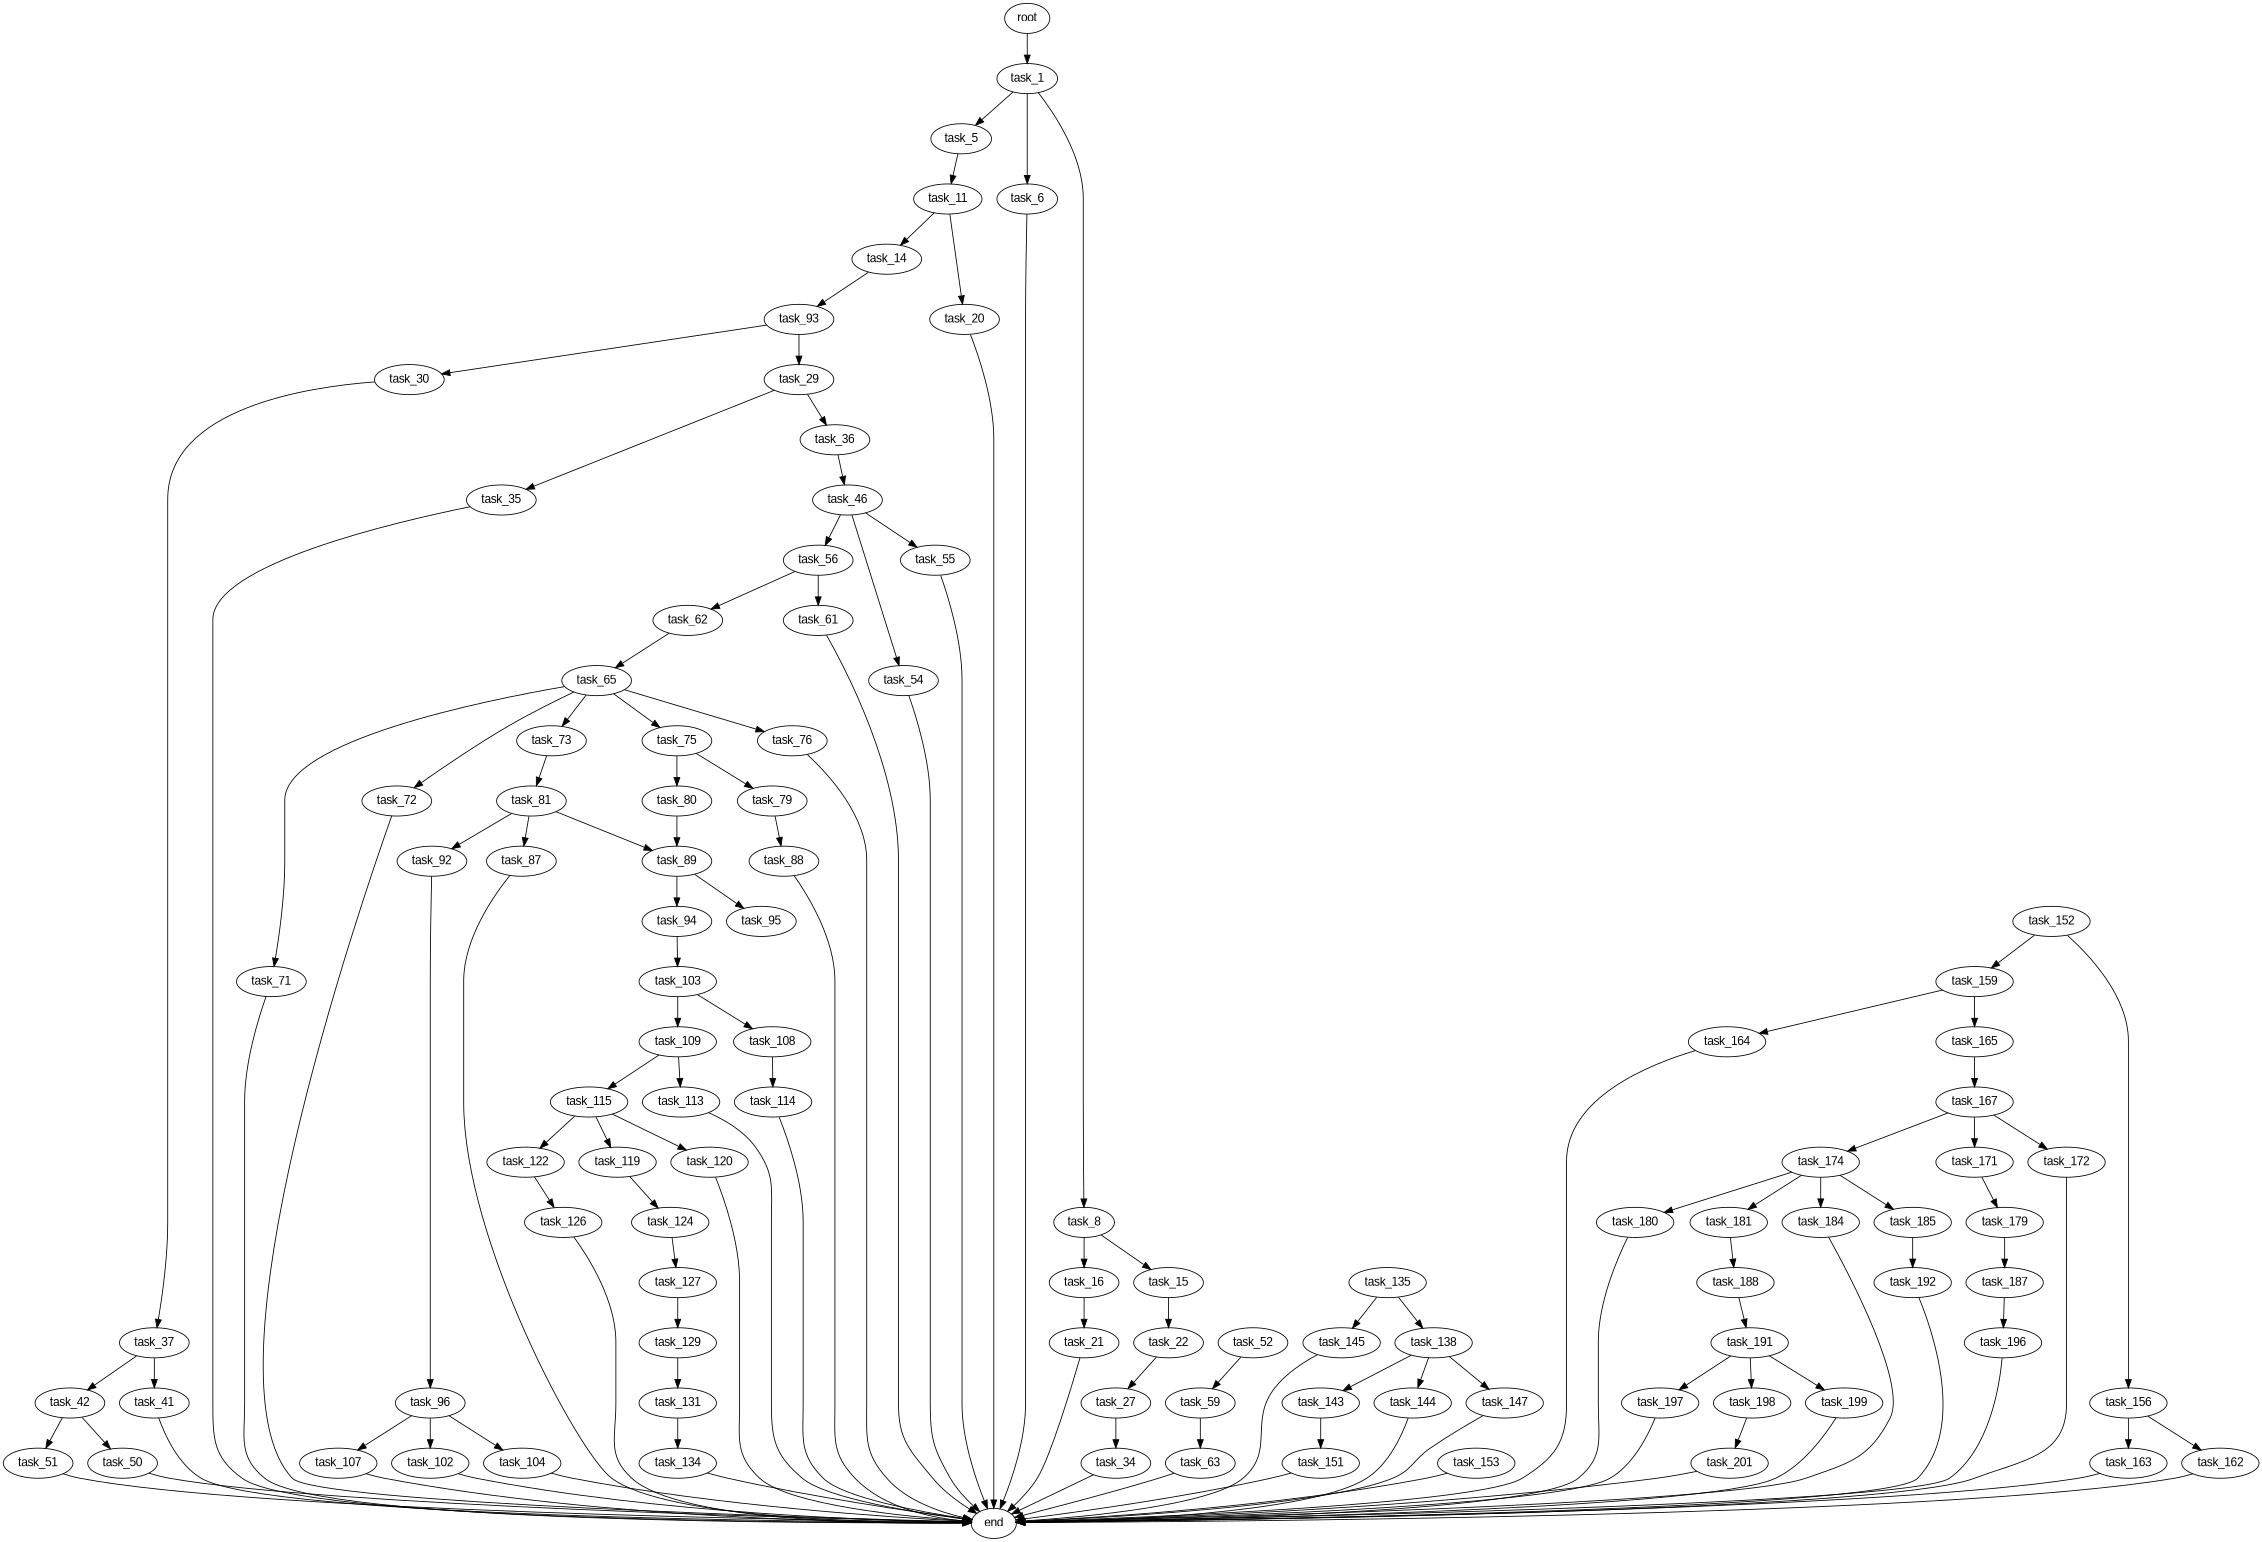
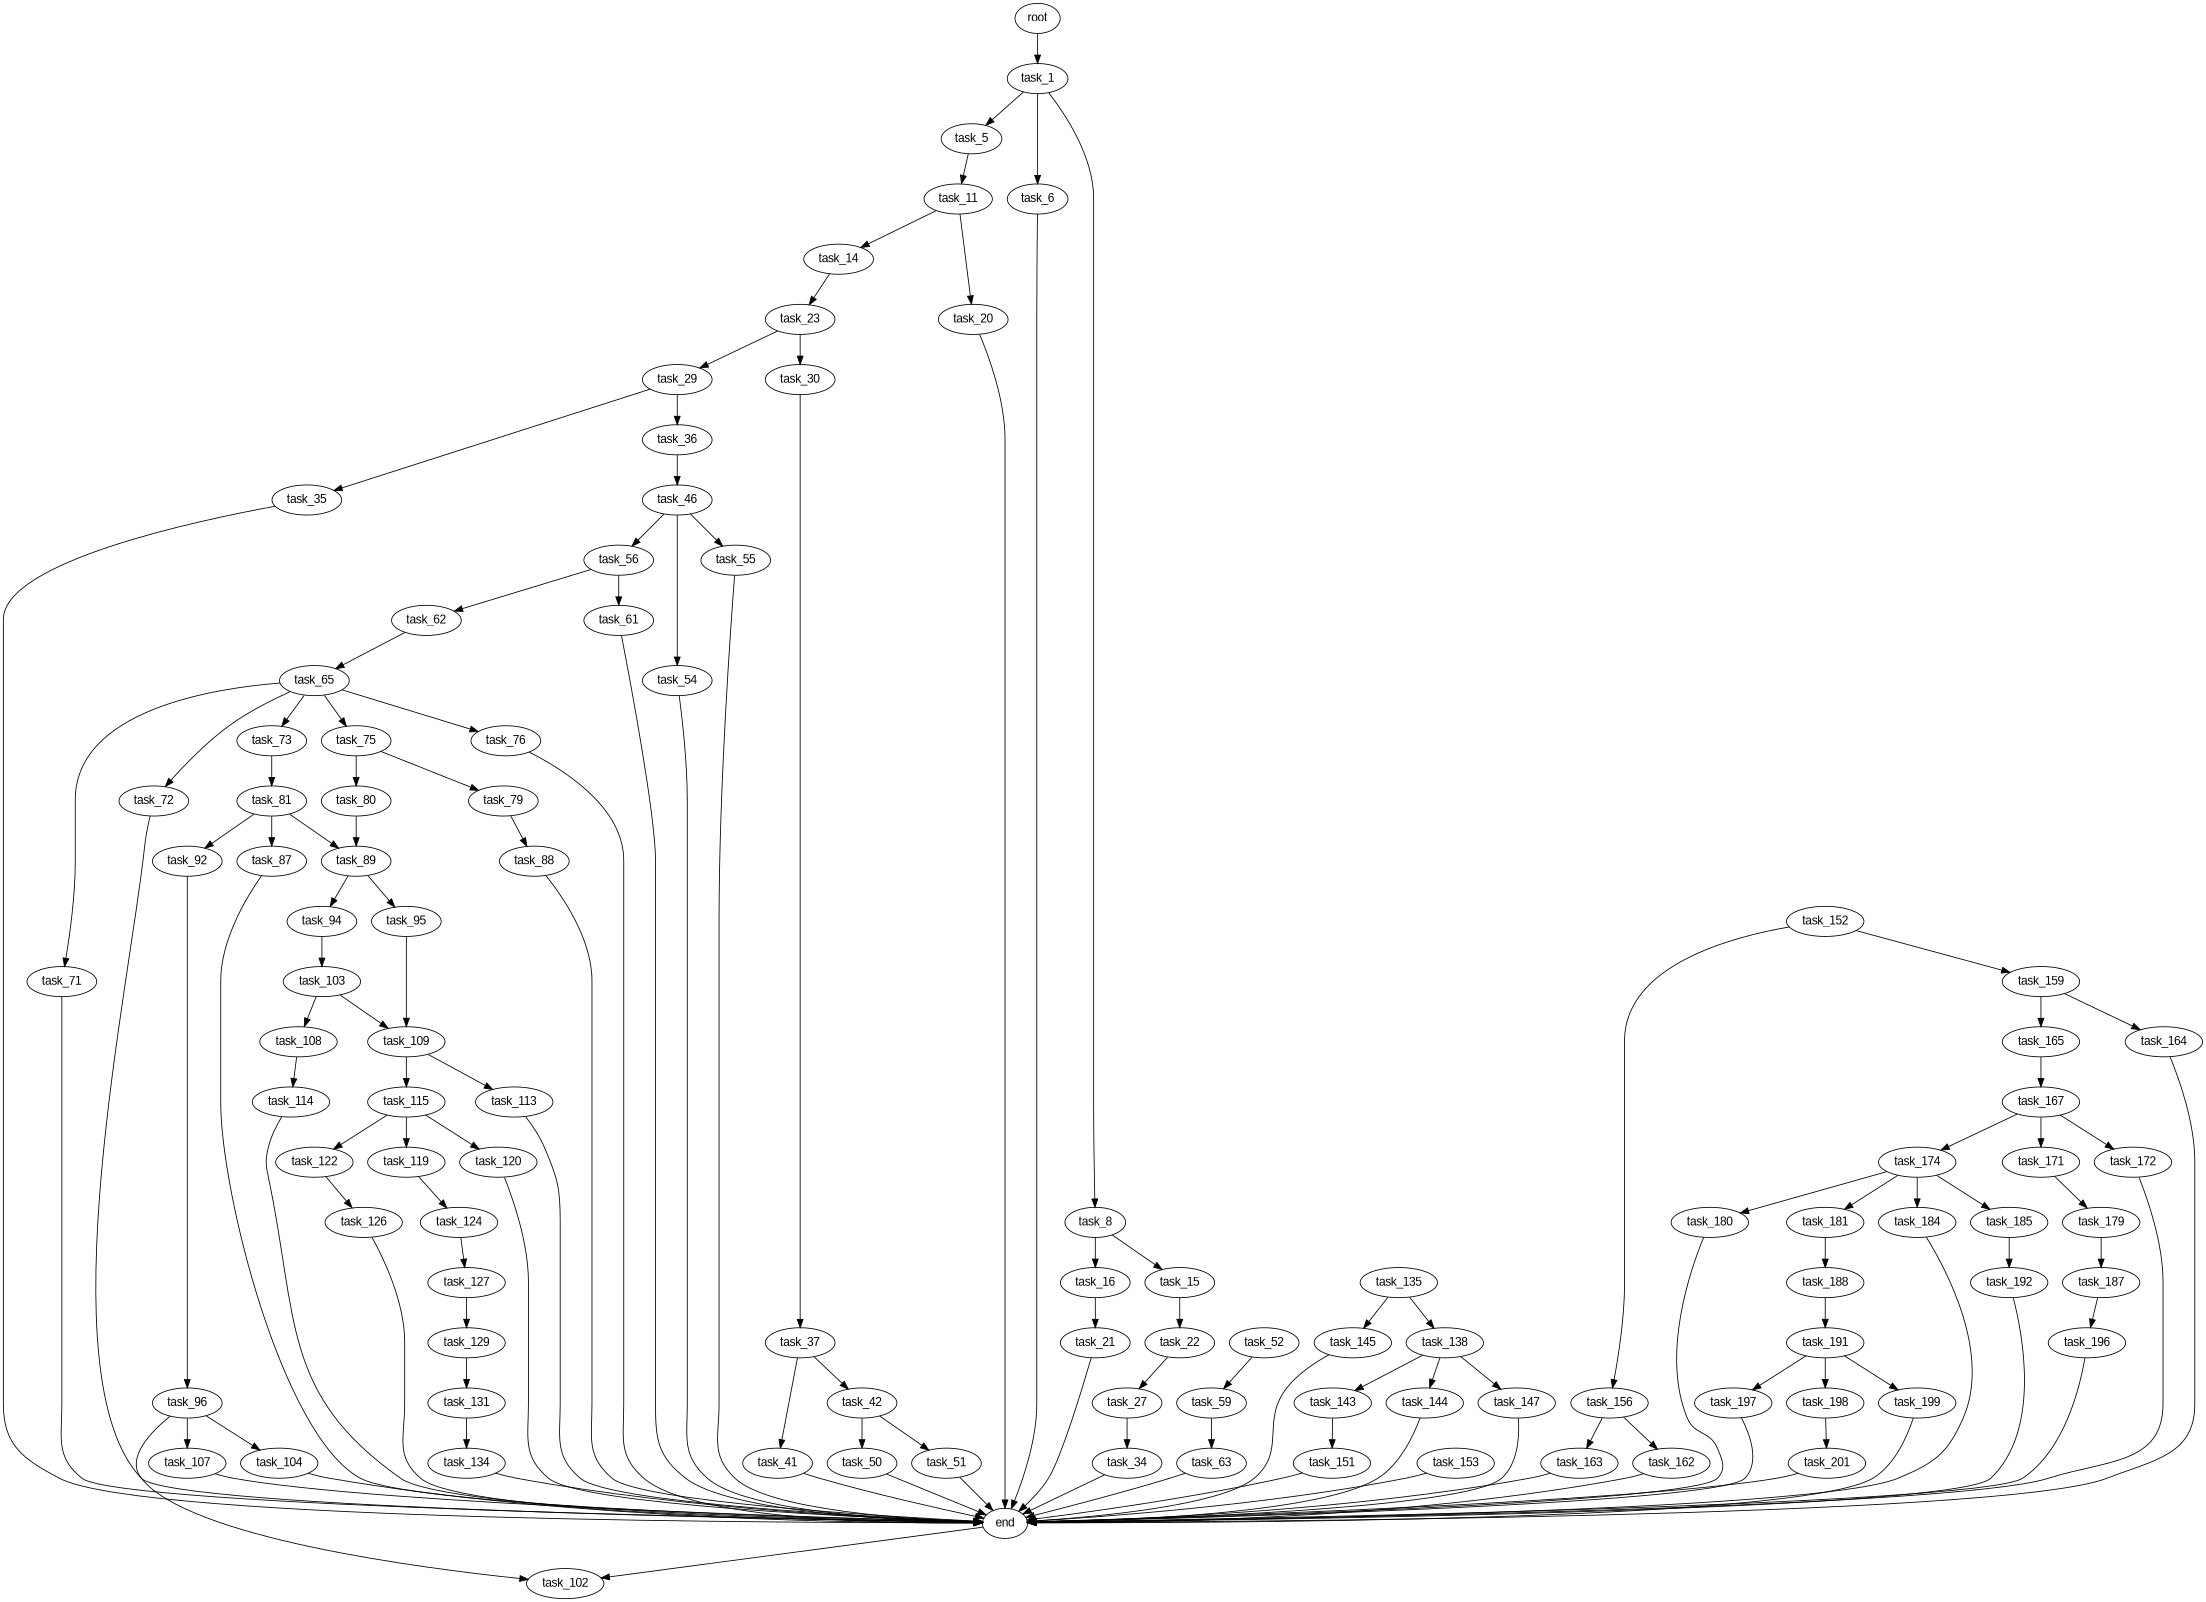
(799, 319) -> (800, 319)
none -> (406, 977)
(659, 1504) -> (796, 1552)
